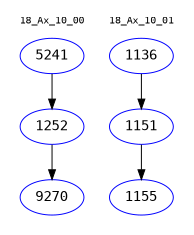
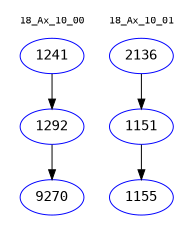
(52, 56) -> (52, 56)
(141, 56) -> (141, 56)
(52, 127) -> (52, 127)
